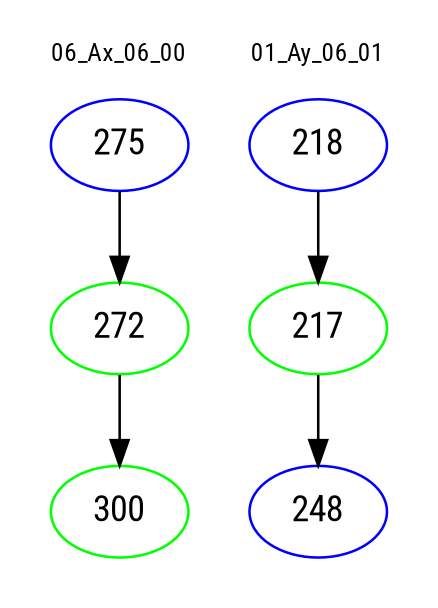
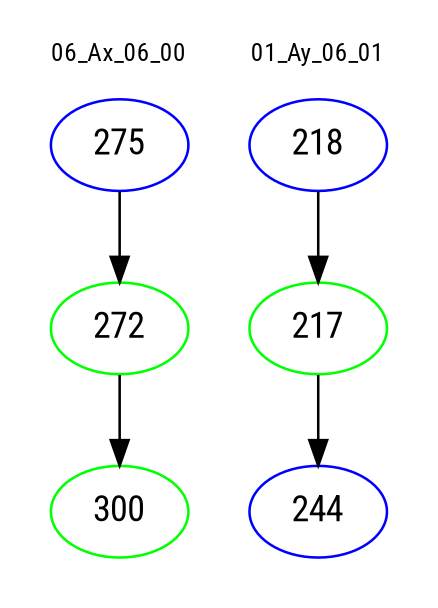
(318, 512) -> (318, 512)
